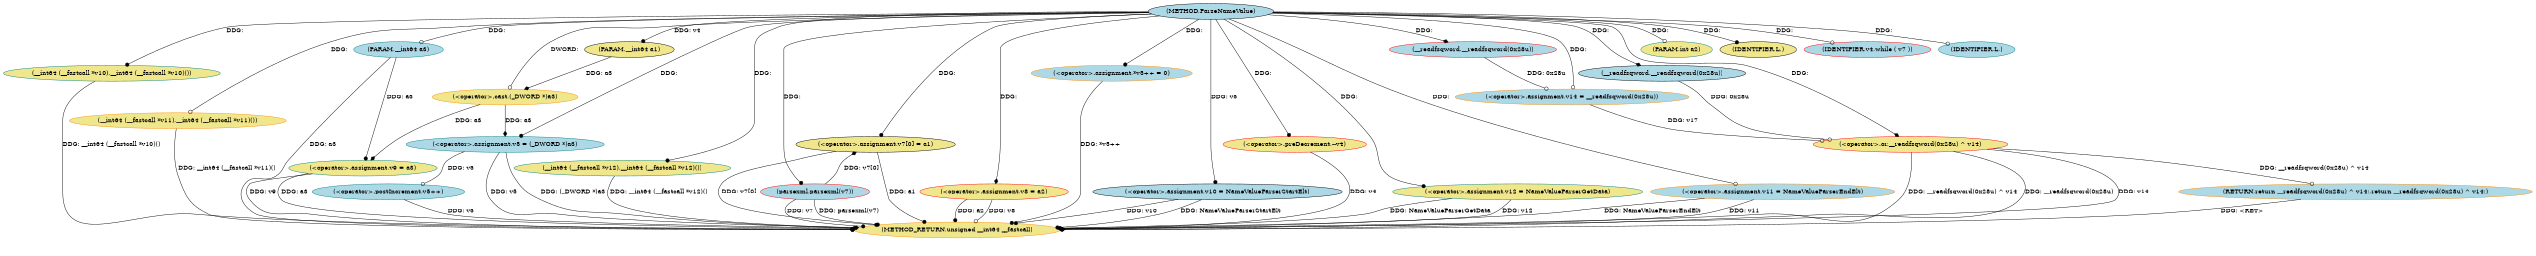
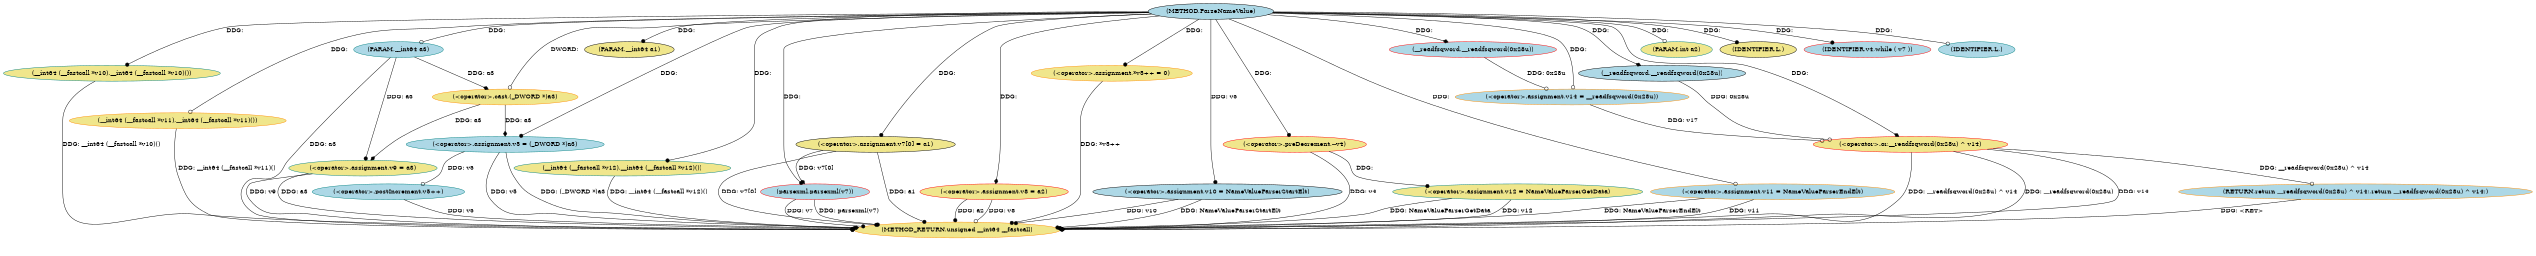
(1664, 23) -> (1664, 23)
(688, 31) -> (688, 31)
(570, 72) -> (449, 72)
(1112, 73) -> (1112, 73)
(1333, 97) -> (1371, 180)
(838, 169) -> (797, 163)
